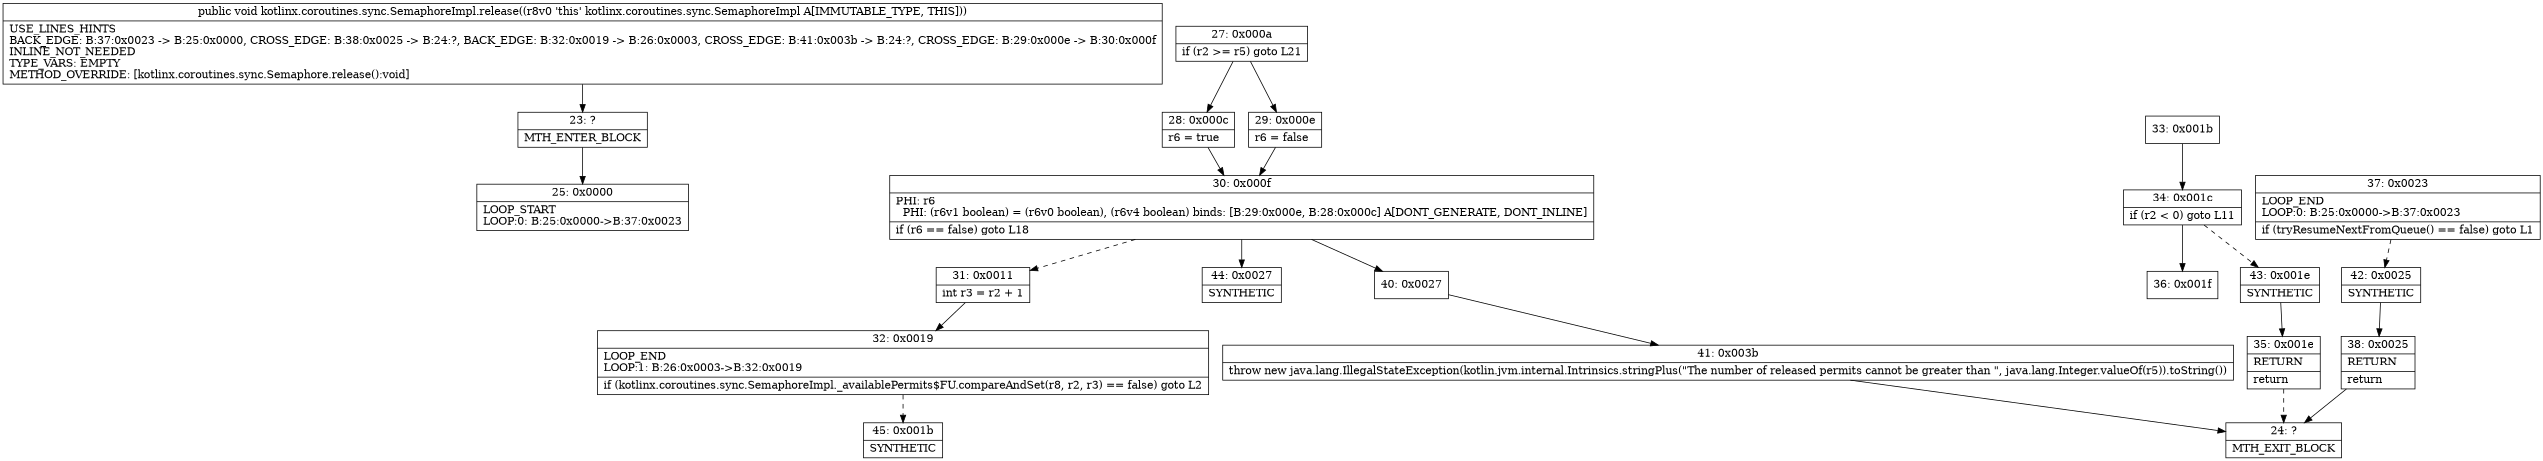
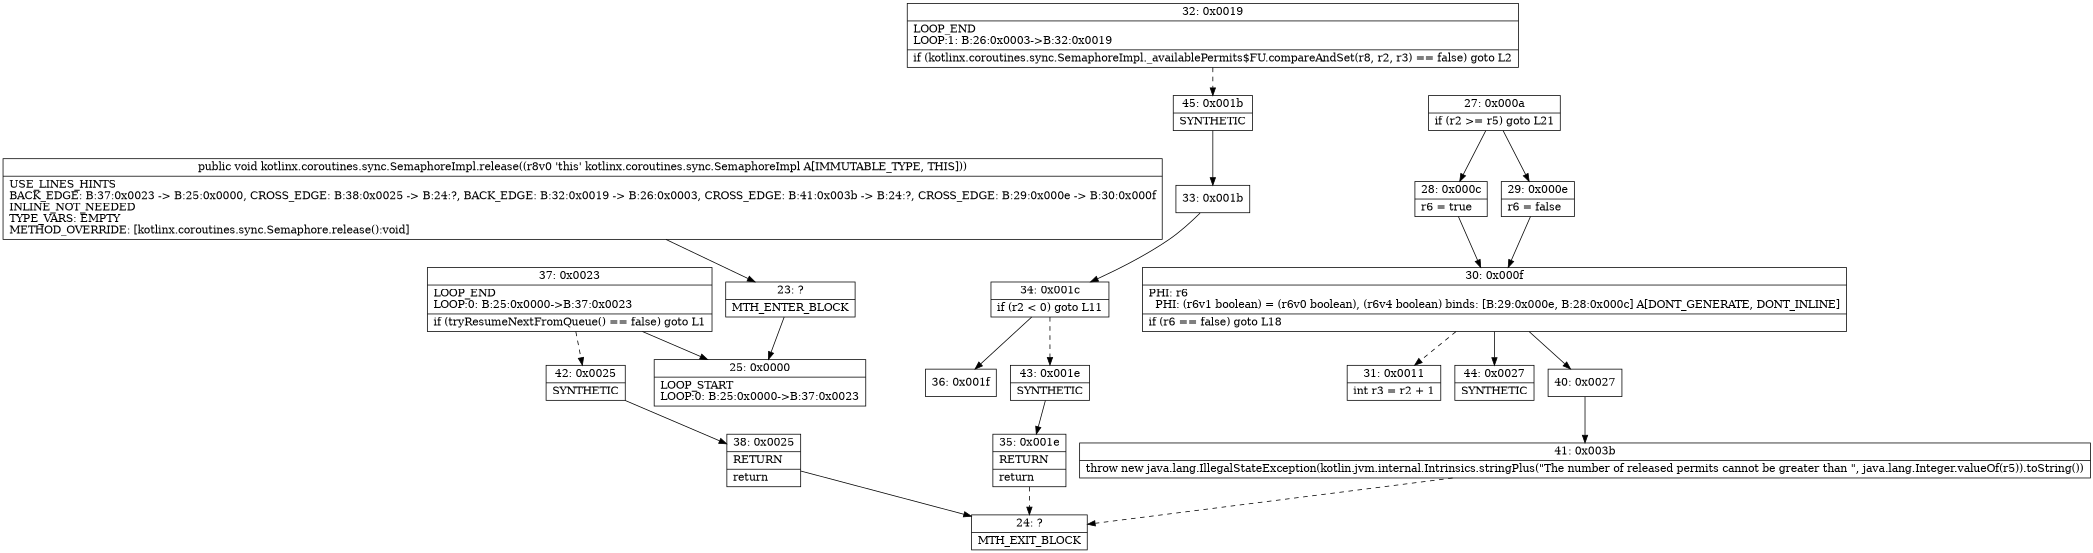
none -> (1213, 154)
(953, 314) -> none
none -> (671, 344)
(2034, 405) -> (1274, 501)
